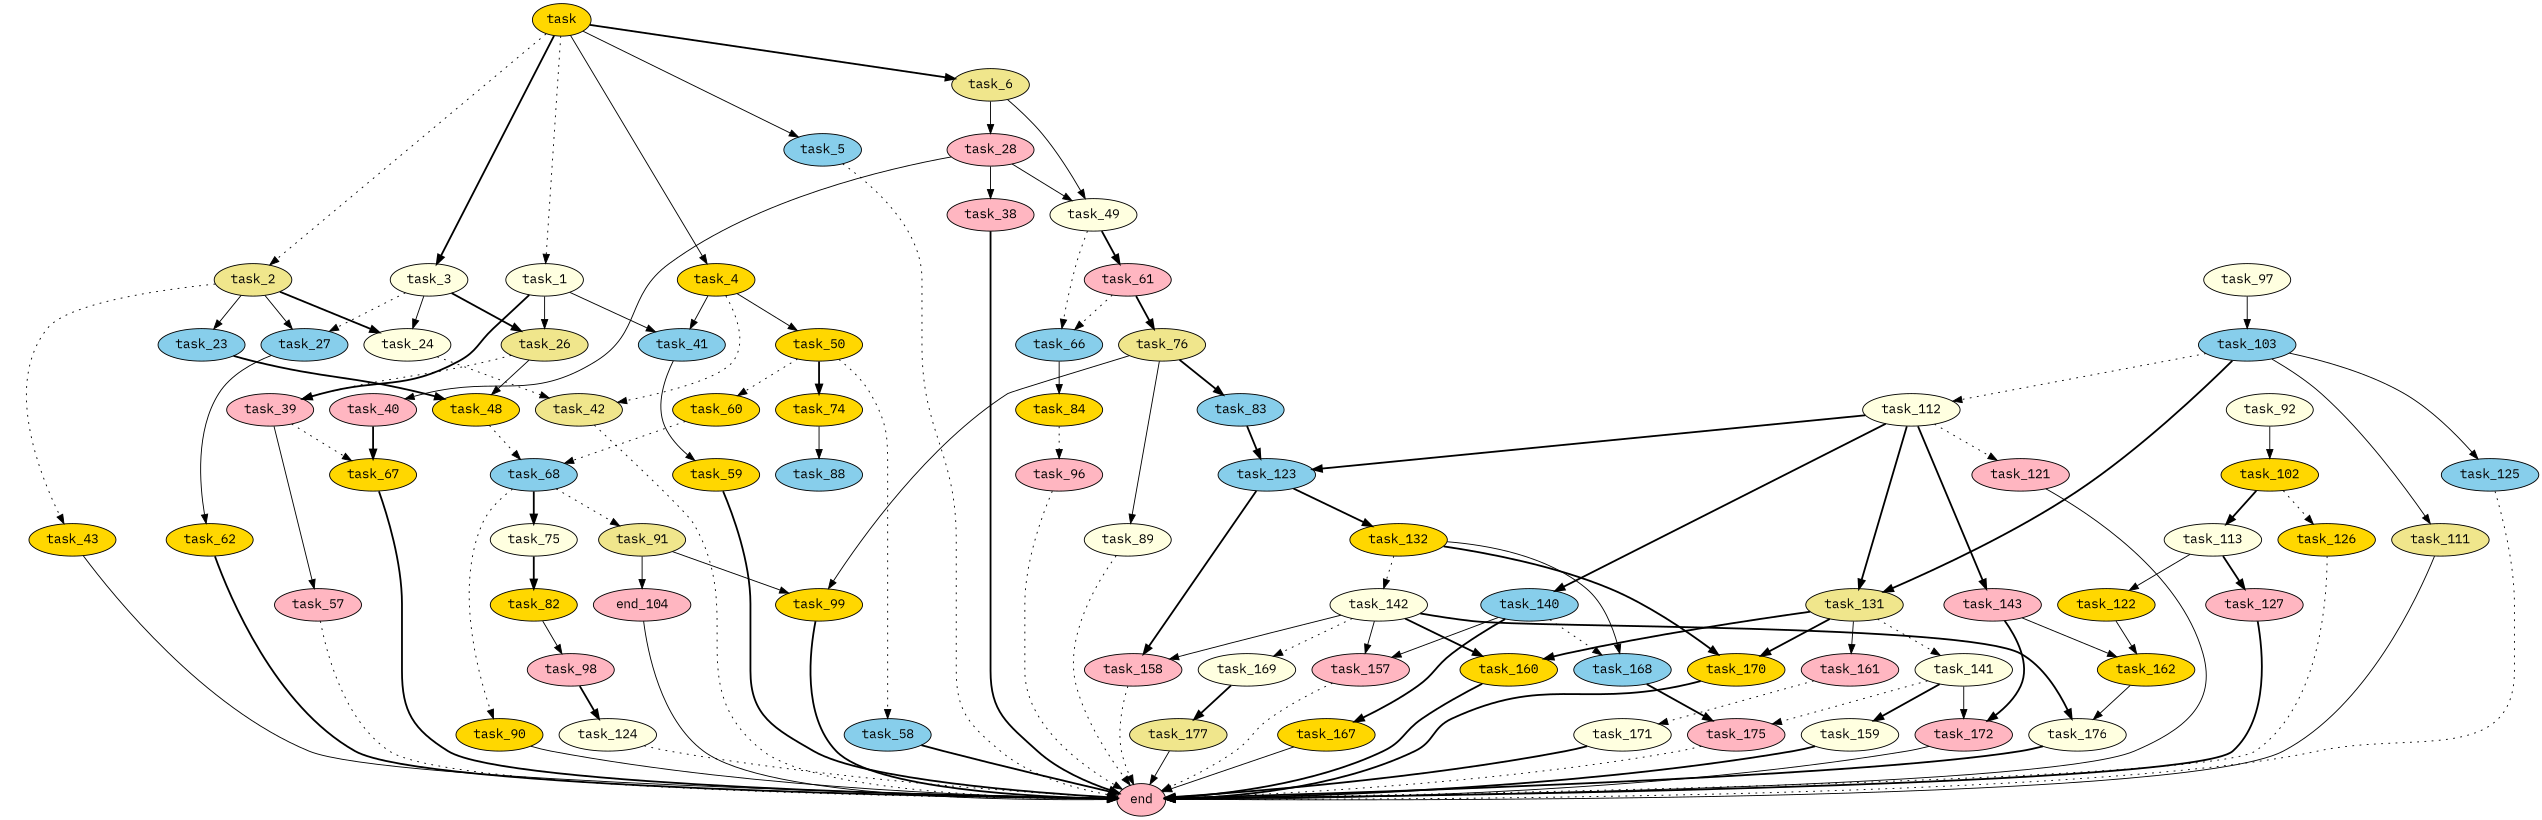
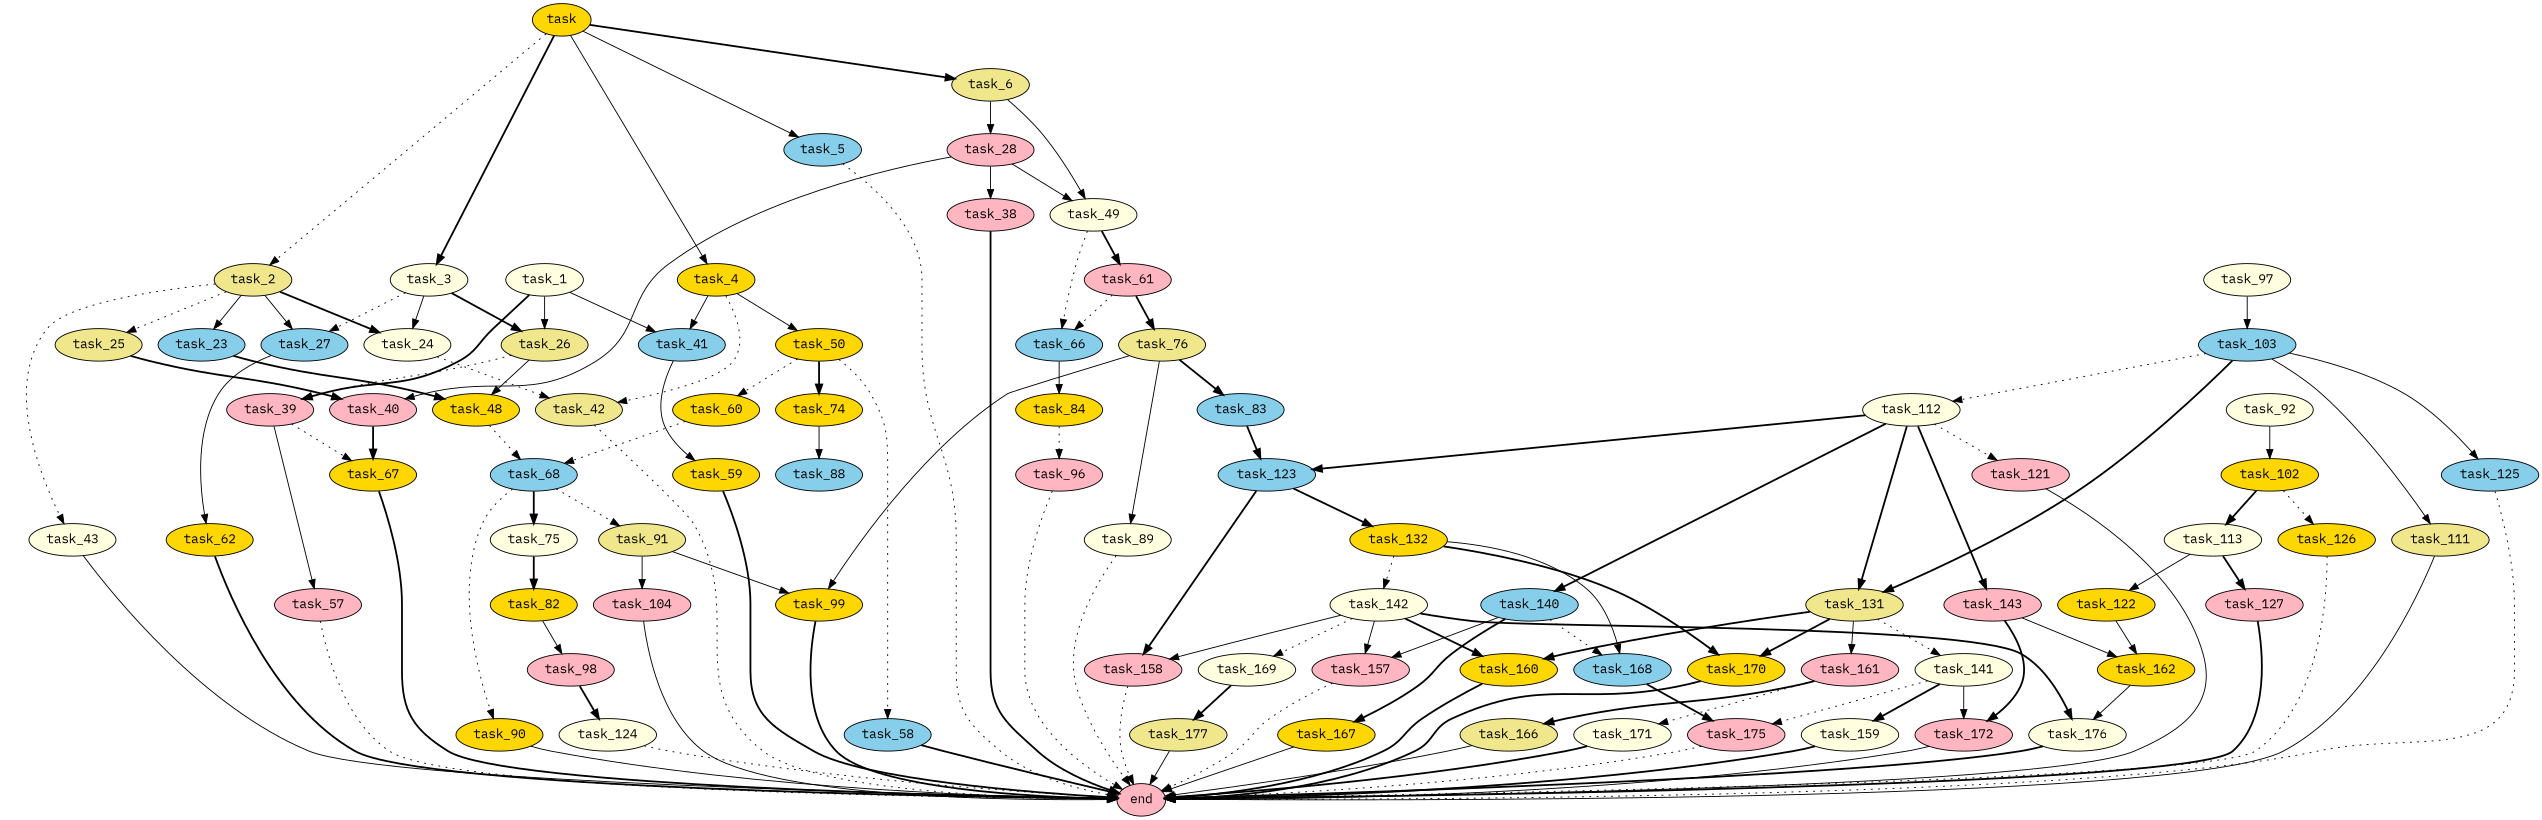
(554, 145) -> none
none -> (99, 345)
(72, 540) -> (72, 540)
(642, 605) -> (642, 605)
none -> (1509, 735)
